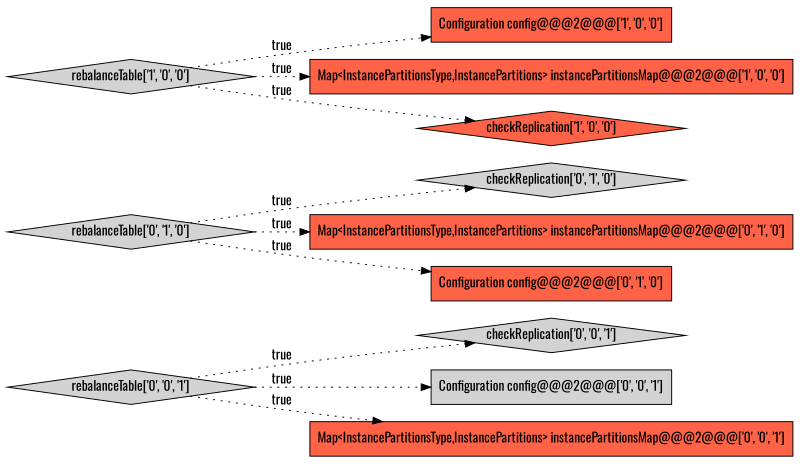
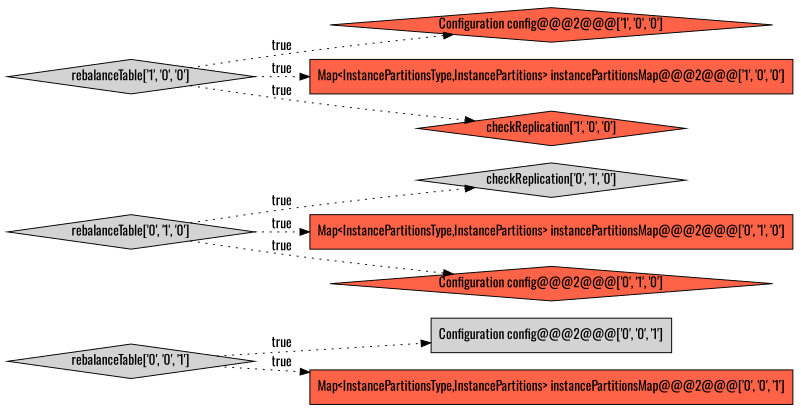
(551, 25) -> (551, 25)
(551, 284) -> (551, 284)
(551, 335) -> none
